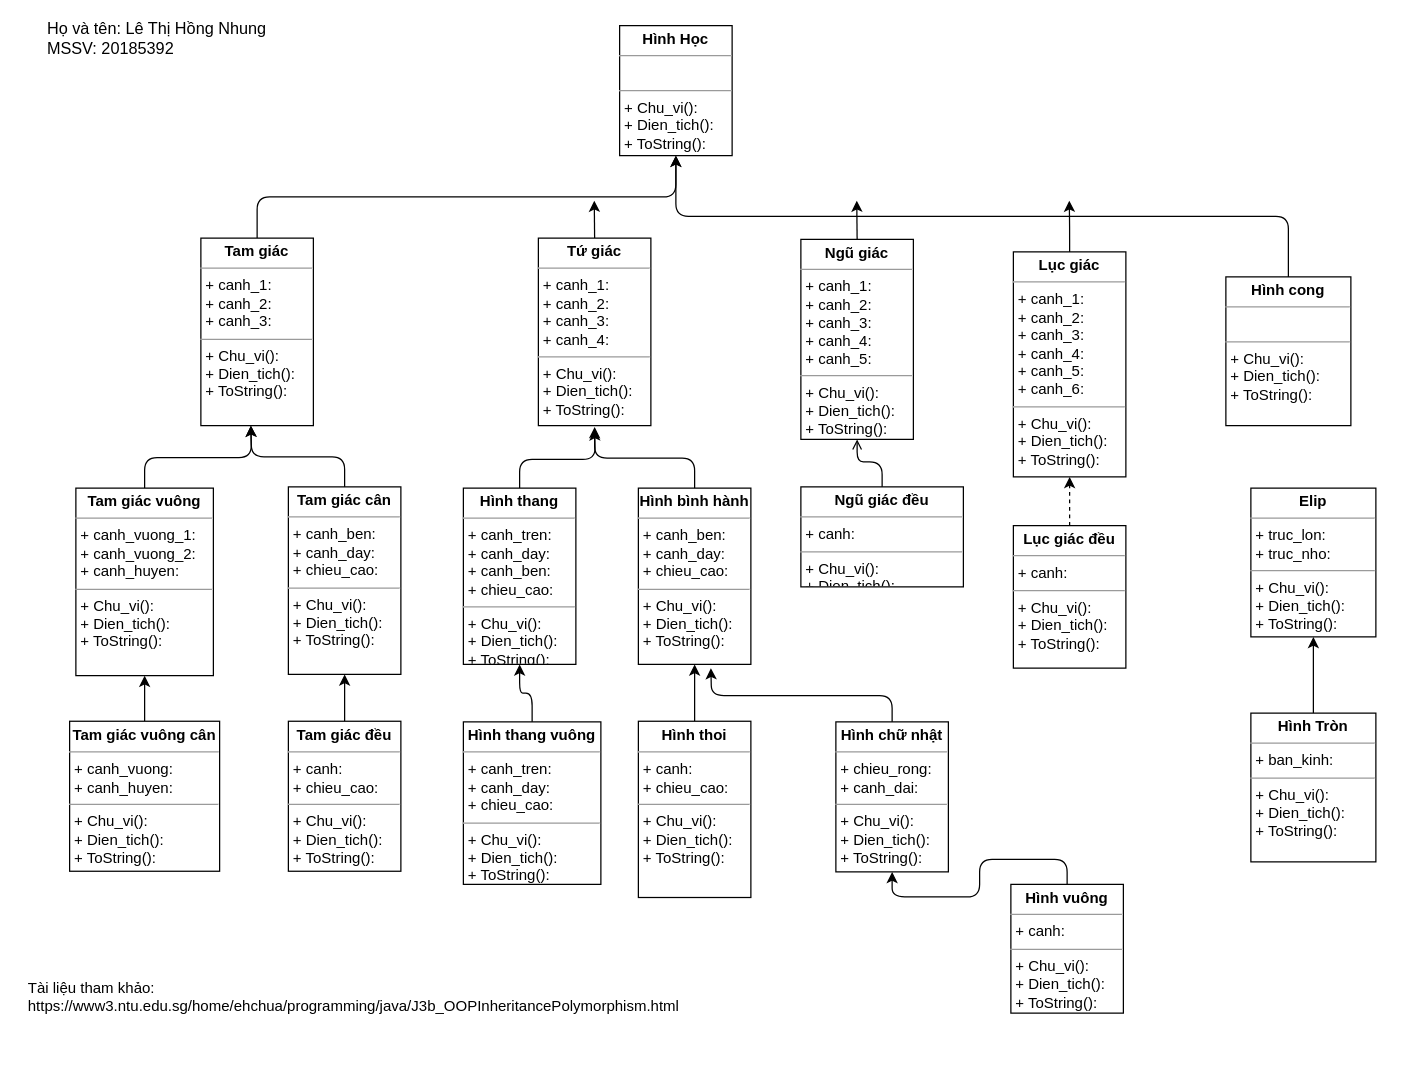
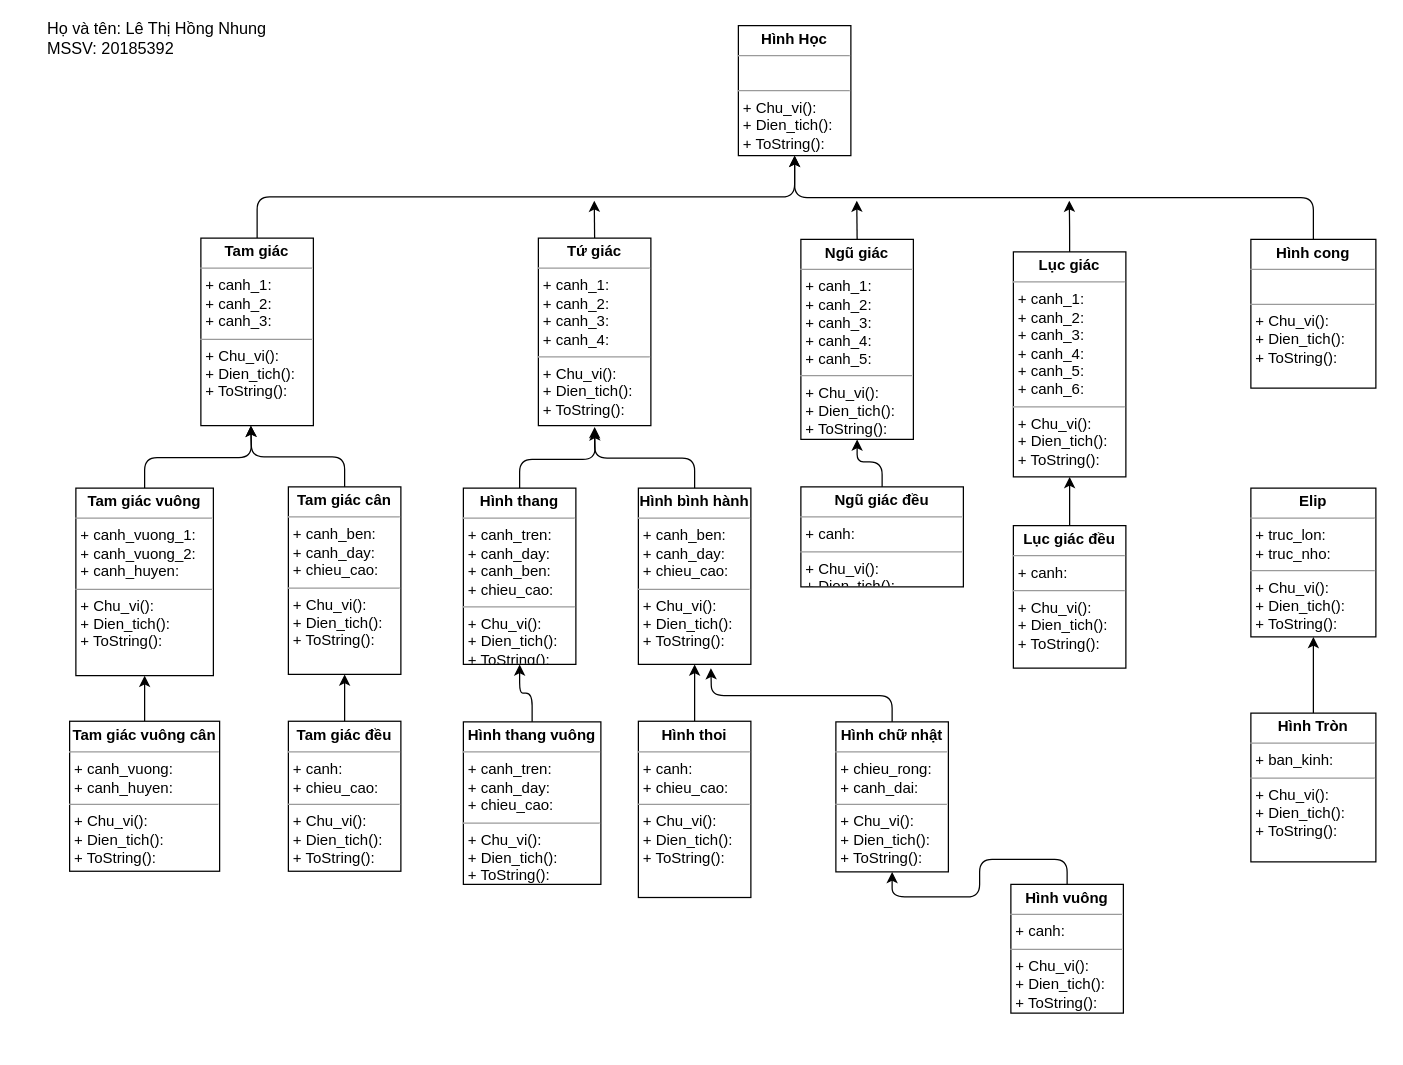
(676, 91) -> (794, 91)
(1288, 351) -> (1313, 314)
(857, 447) -> (857, 449)
(1069, 504) -> (1069, 504)
(451, 997) -> none
